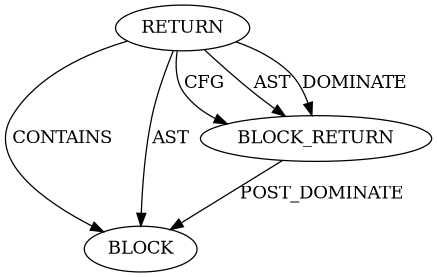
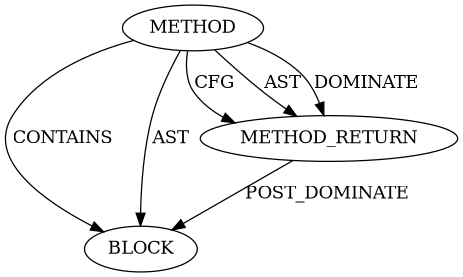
(183, 28) -> (193, 28)
(316, 139) -> (329, 139)
